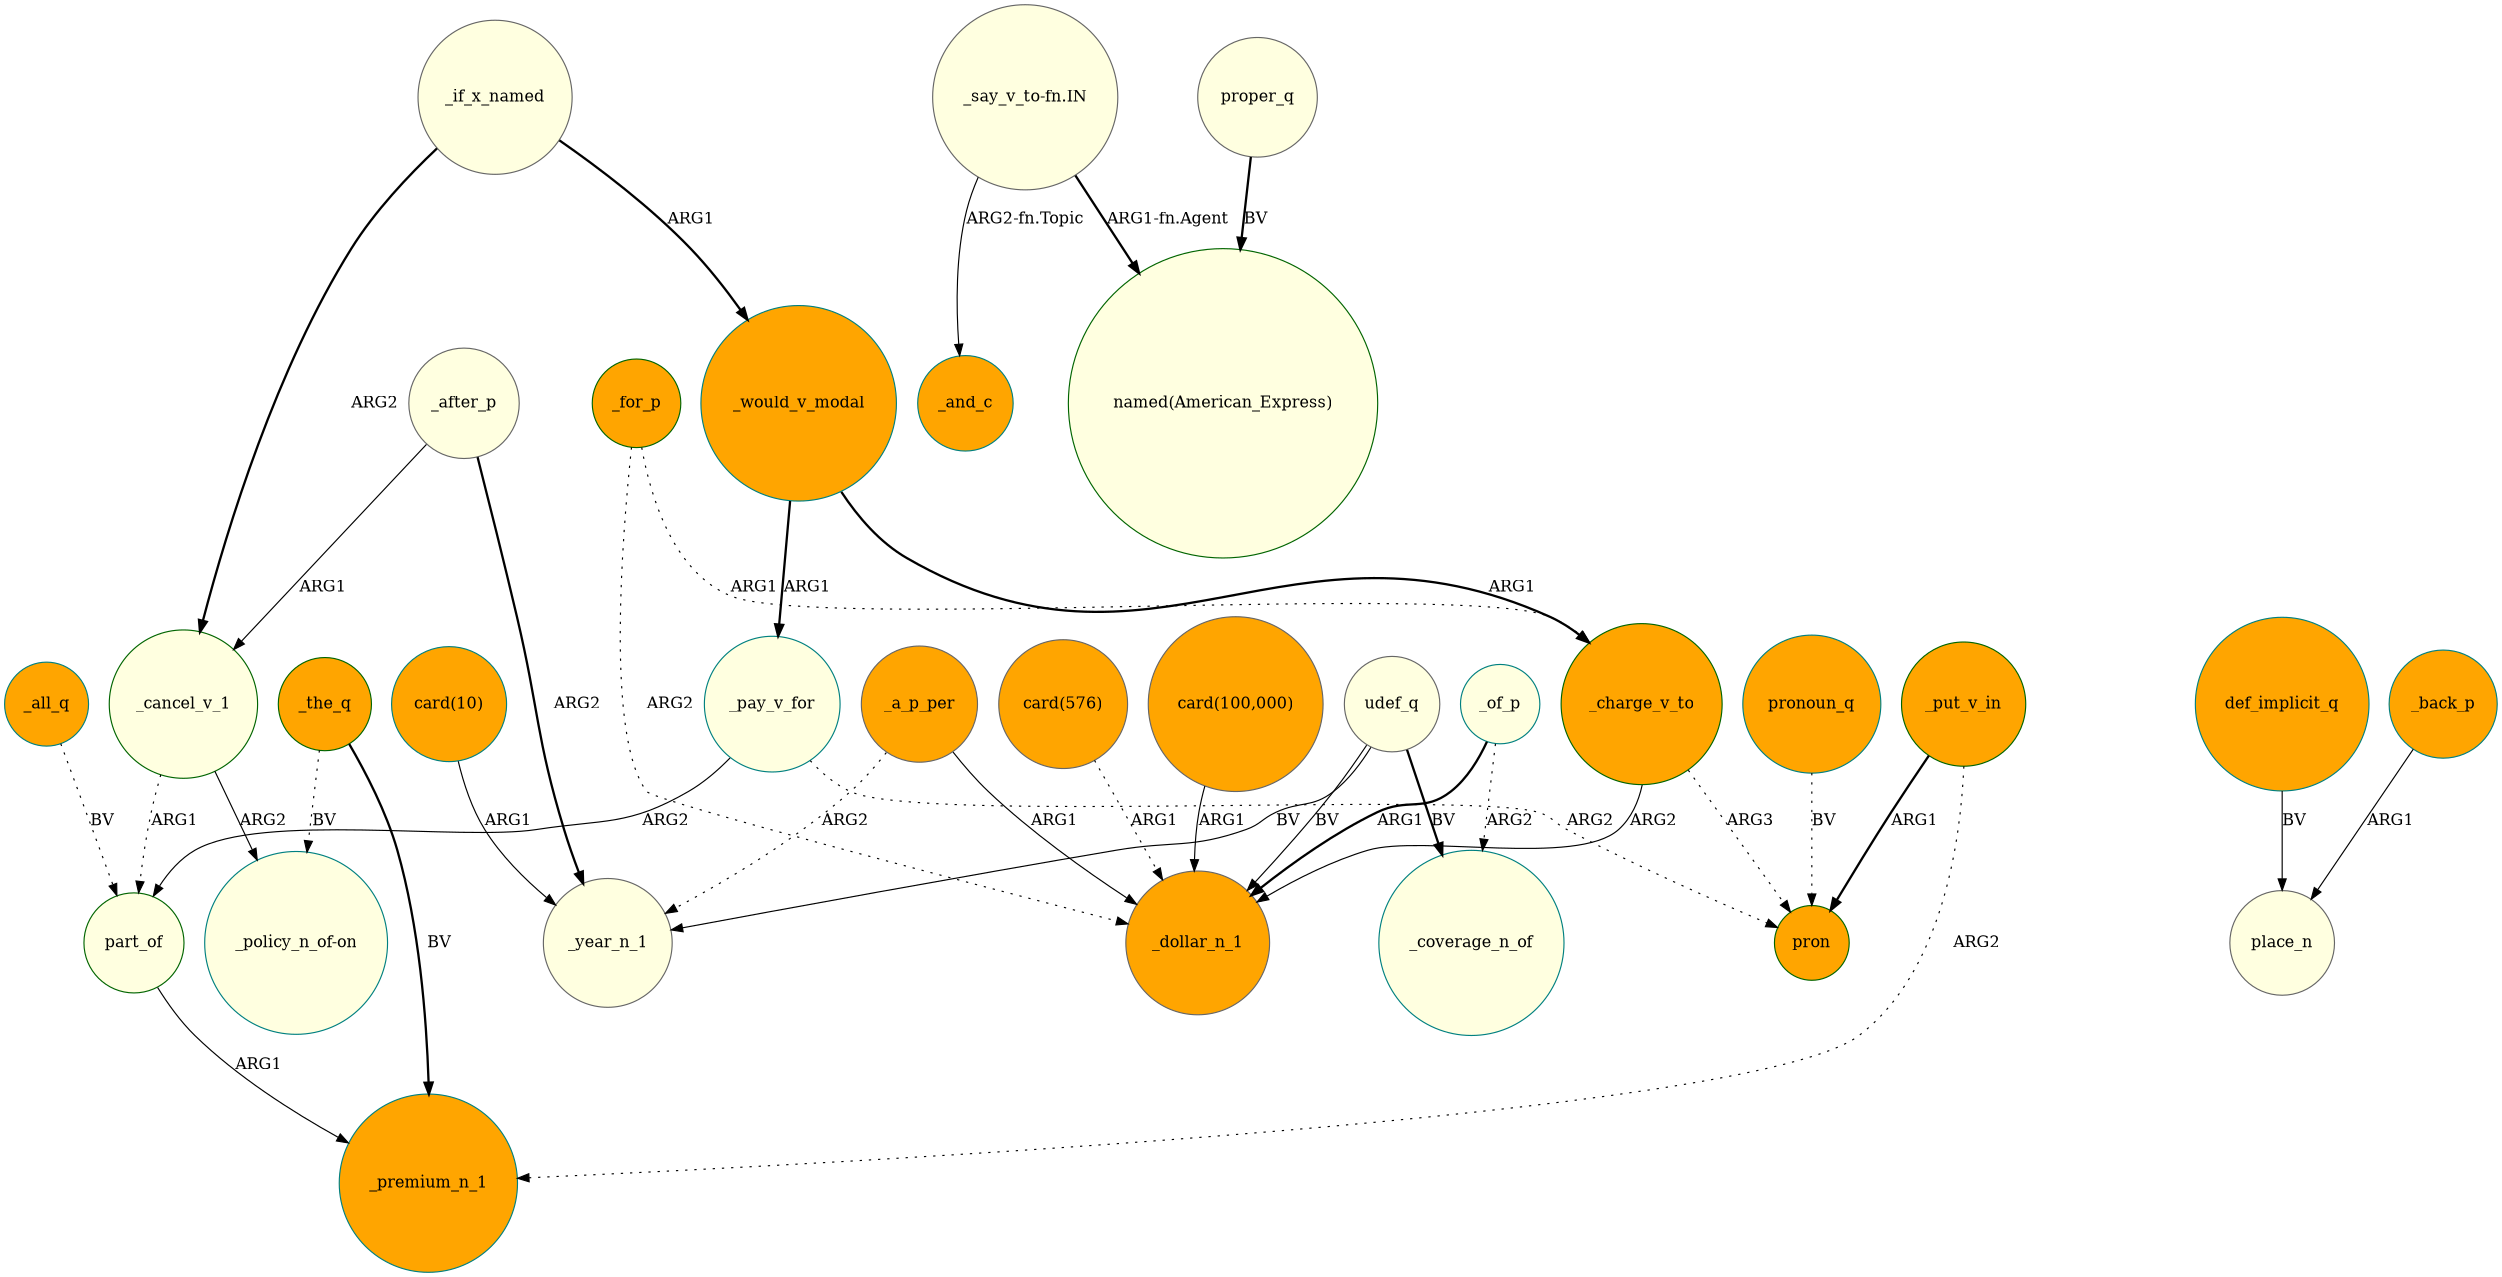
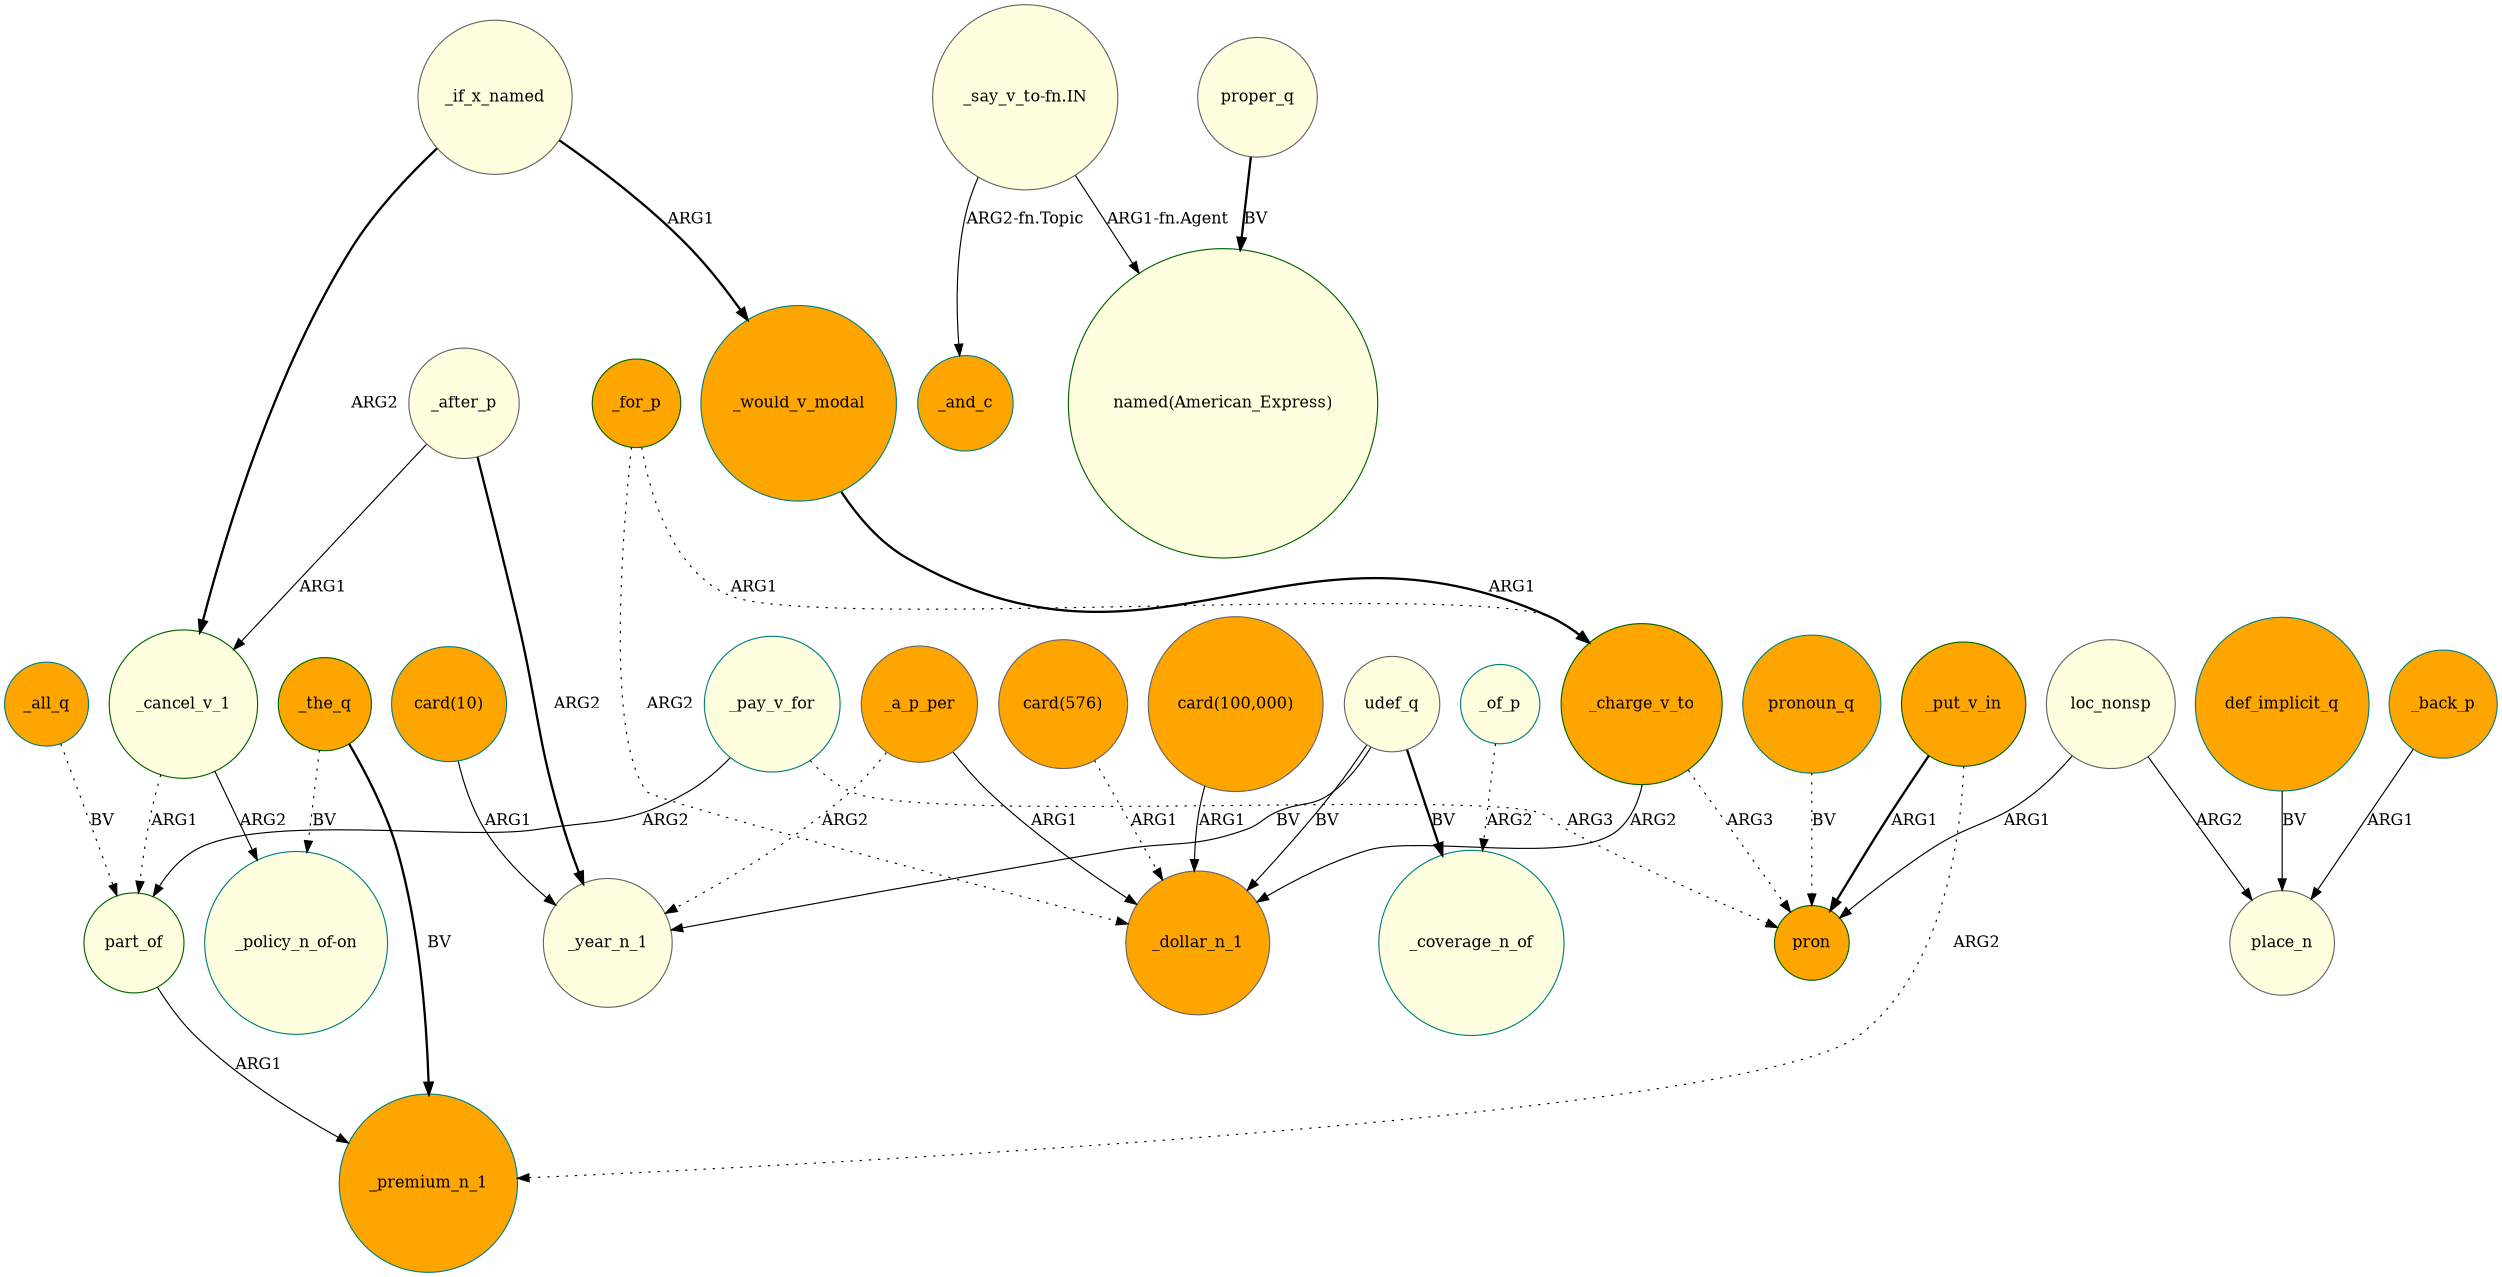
(1104, 219) -> (1104, 219)
(785, 563) -> none
none -> (2111, 704)
(1377, 812) -> none
(1590, 821) -> (1590, 821)
